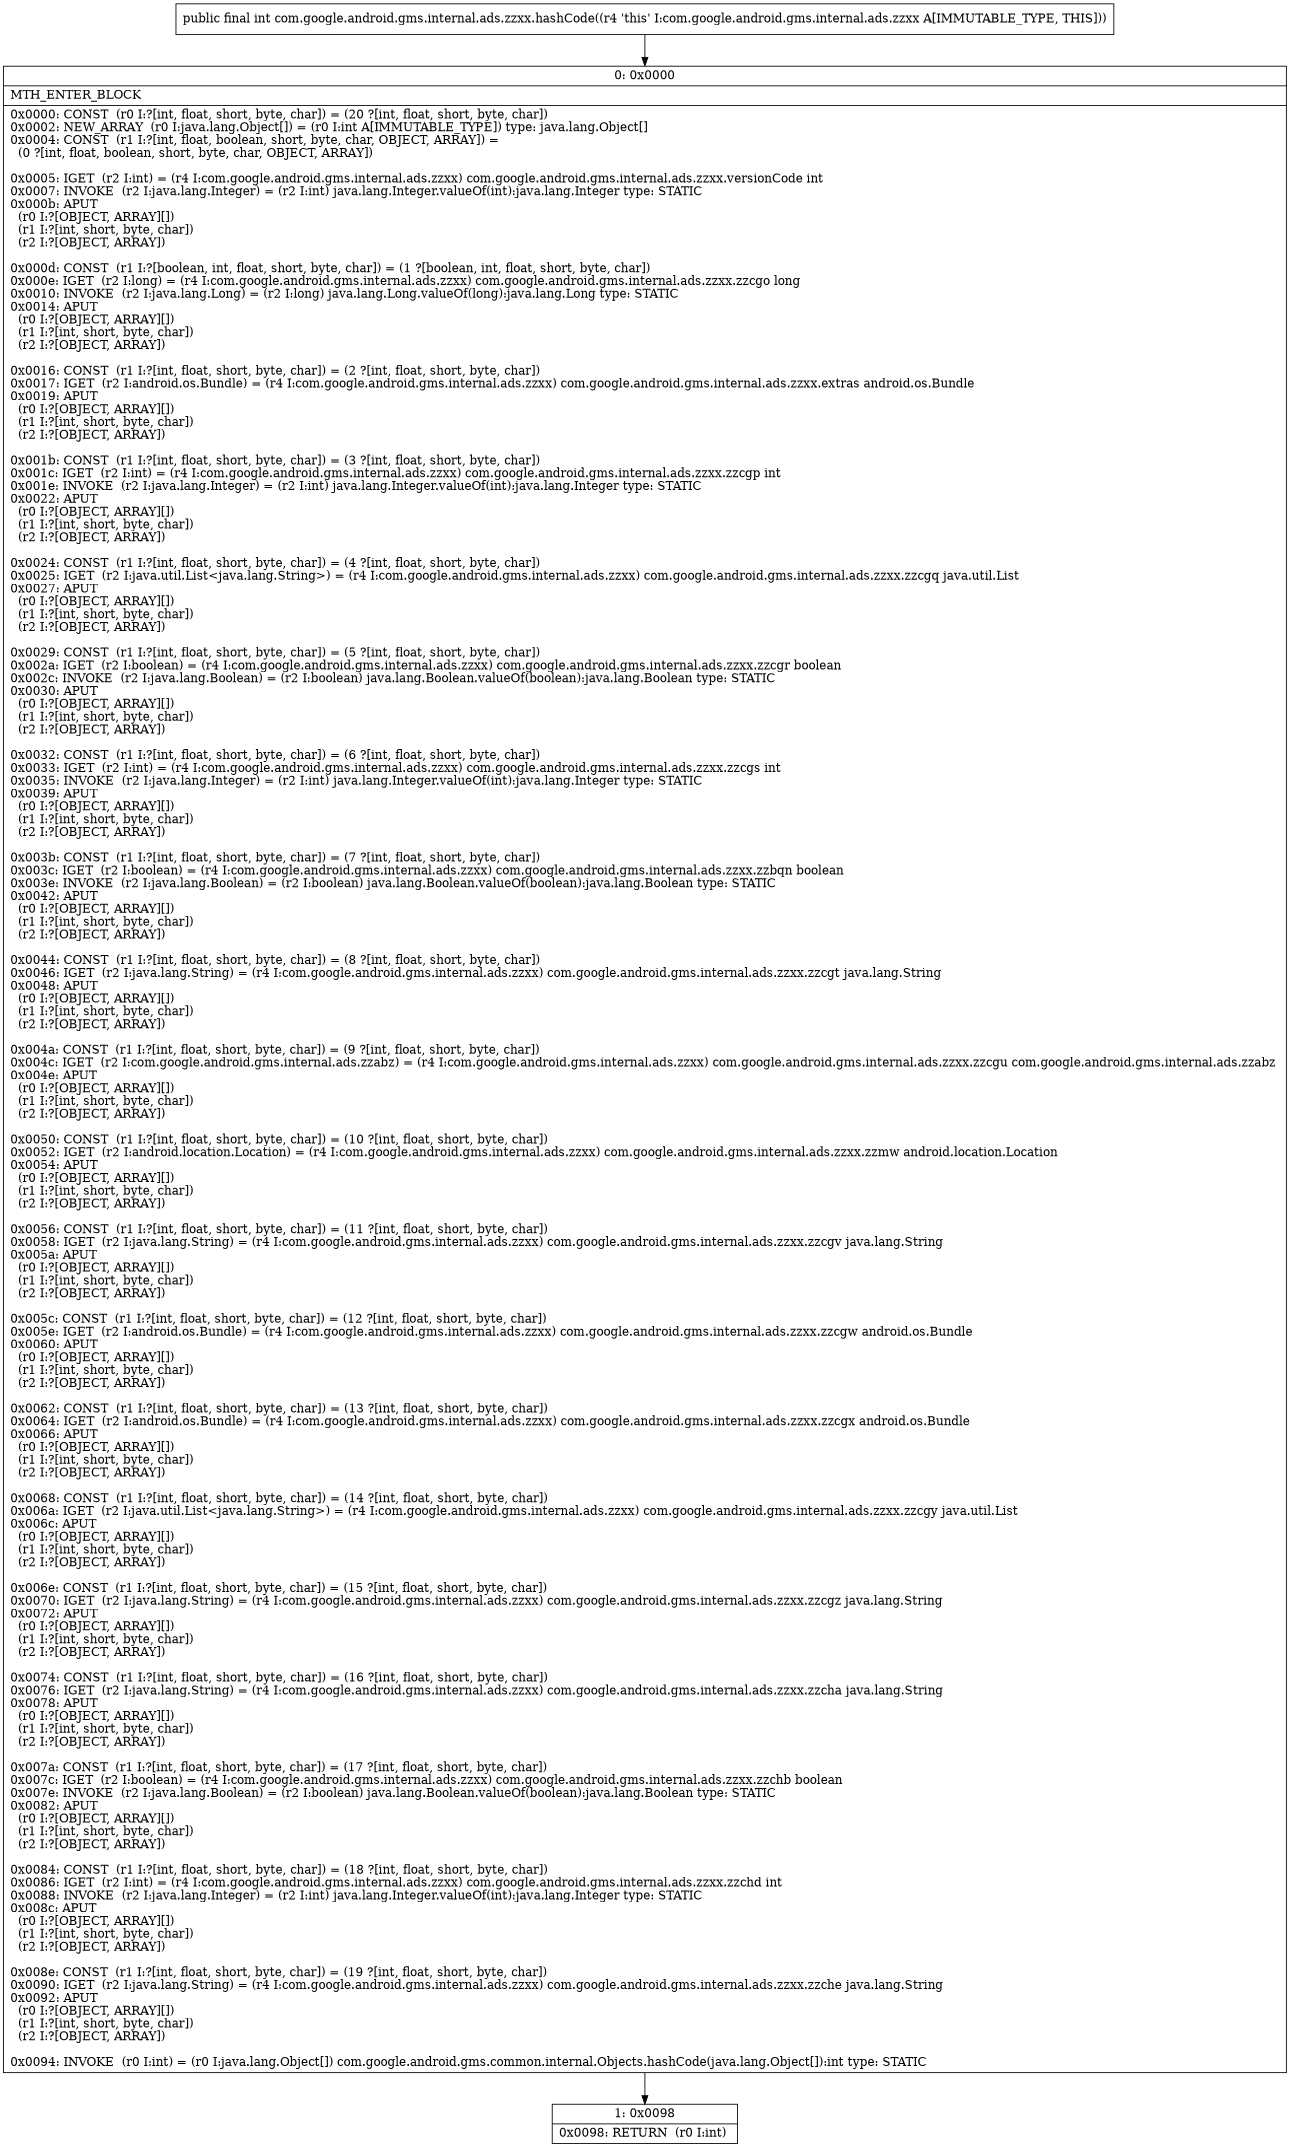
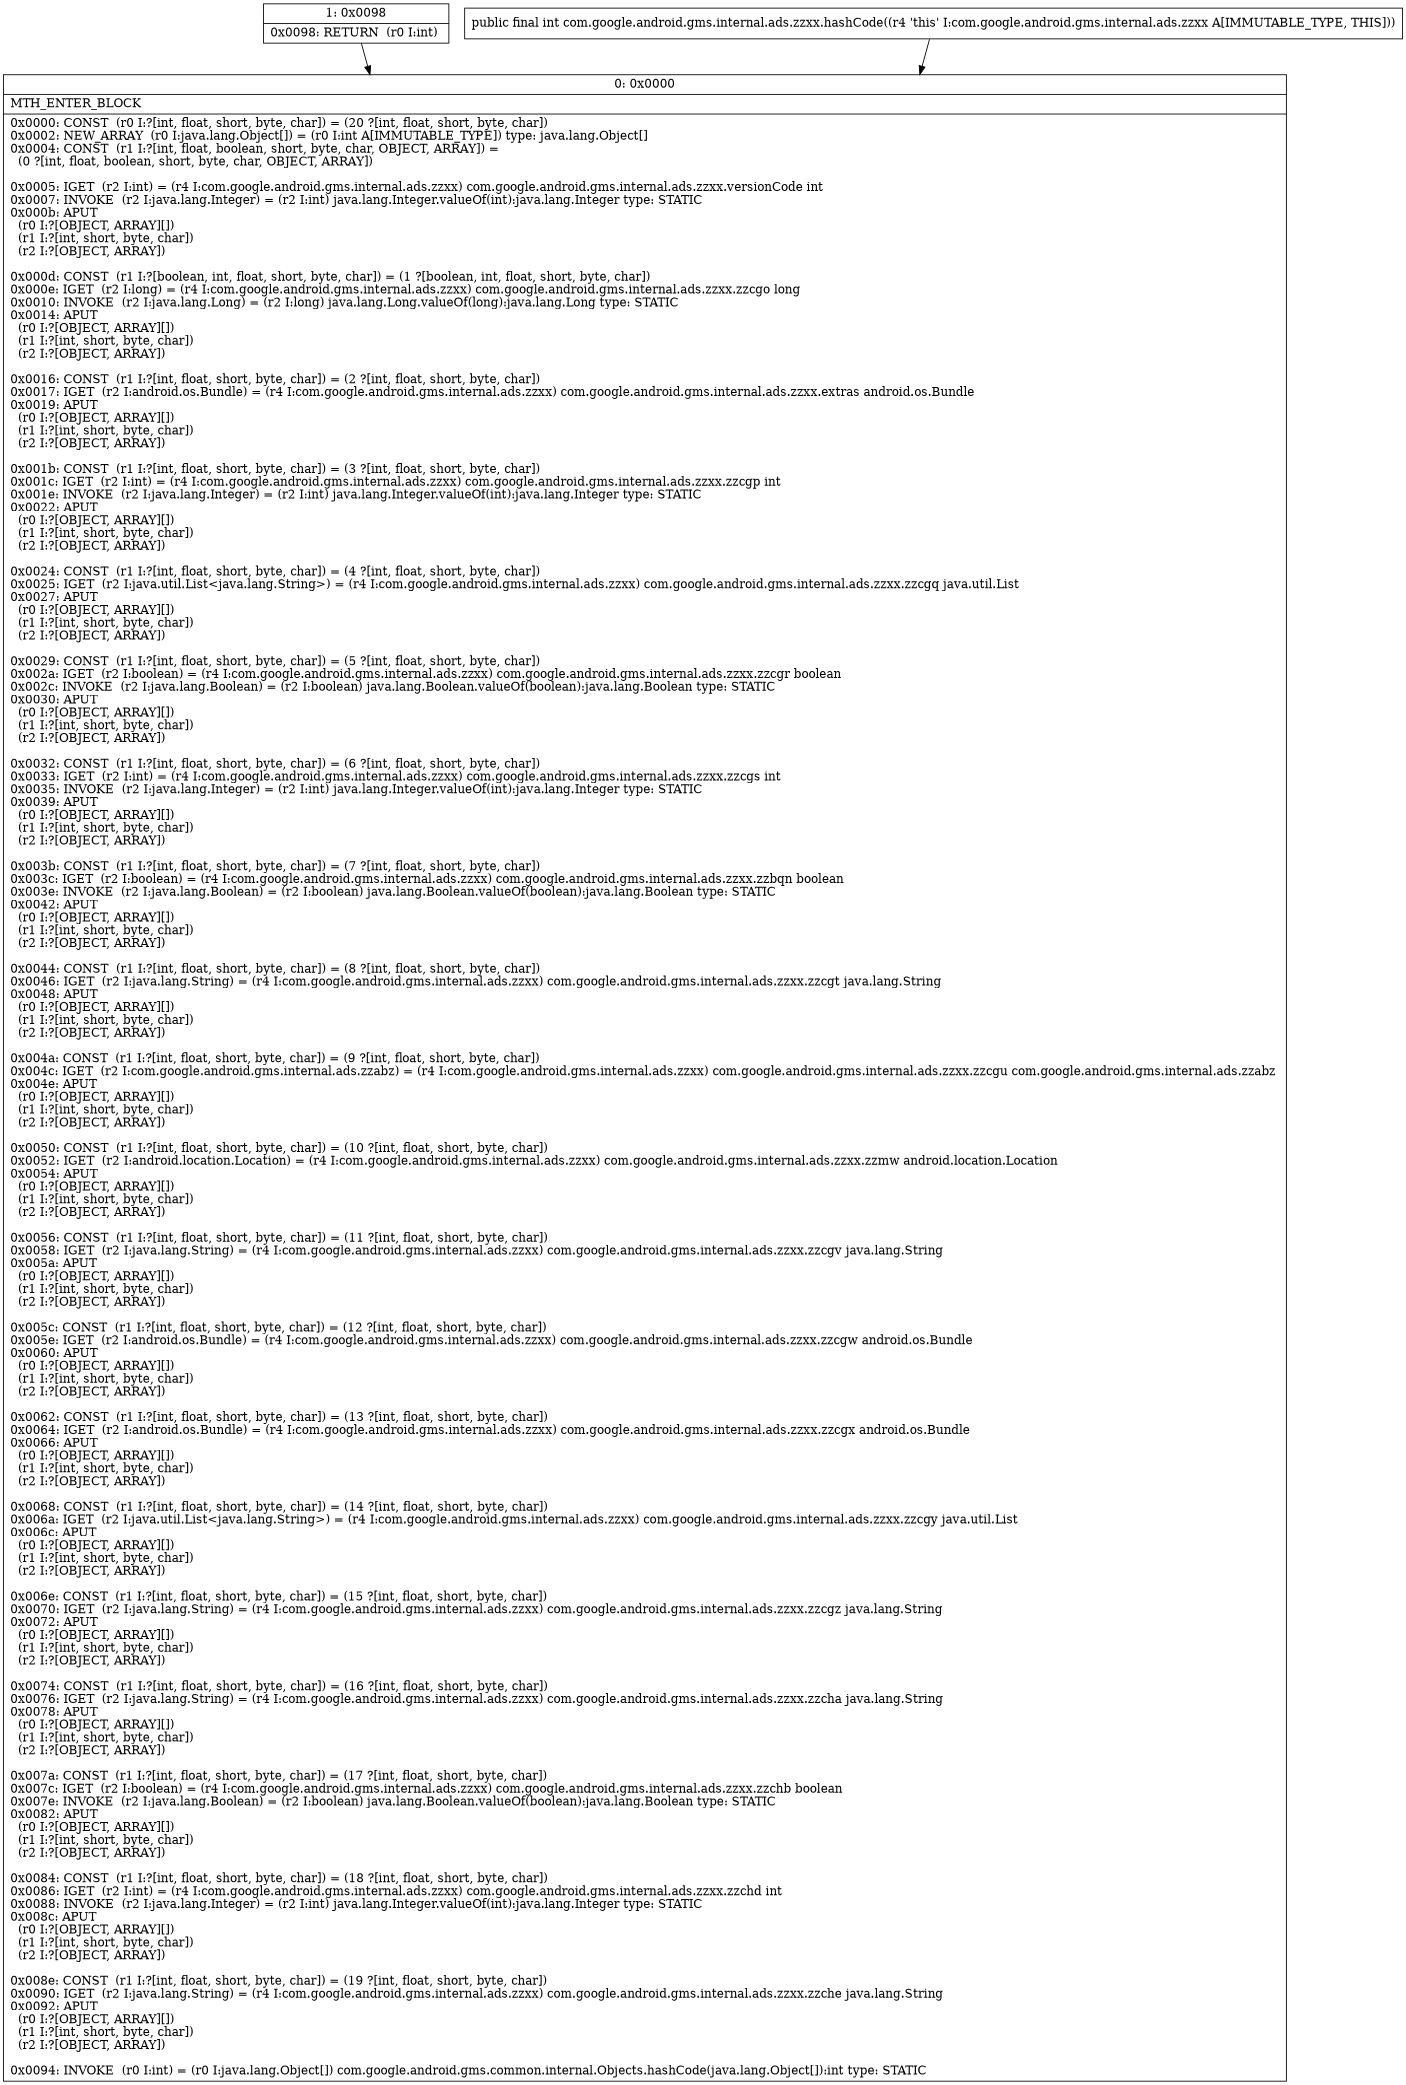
(645, 2084) -> (365, 55)
